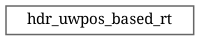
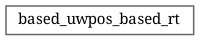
(100, 20) -> (100, 20)
